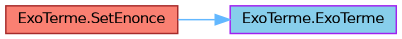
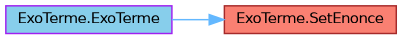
(196, 20) -> (190, 20)
